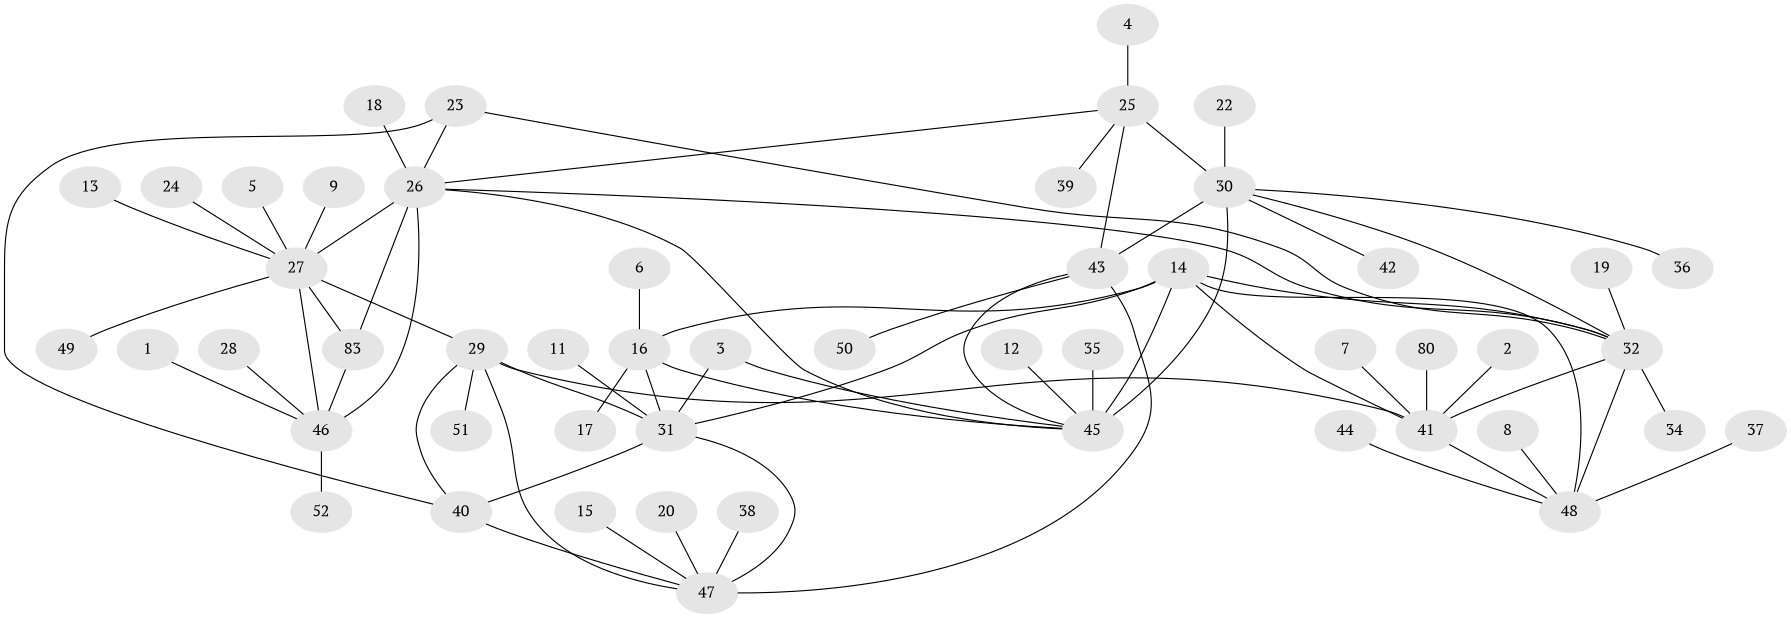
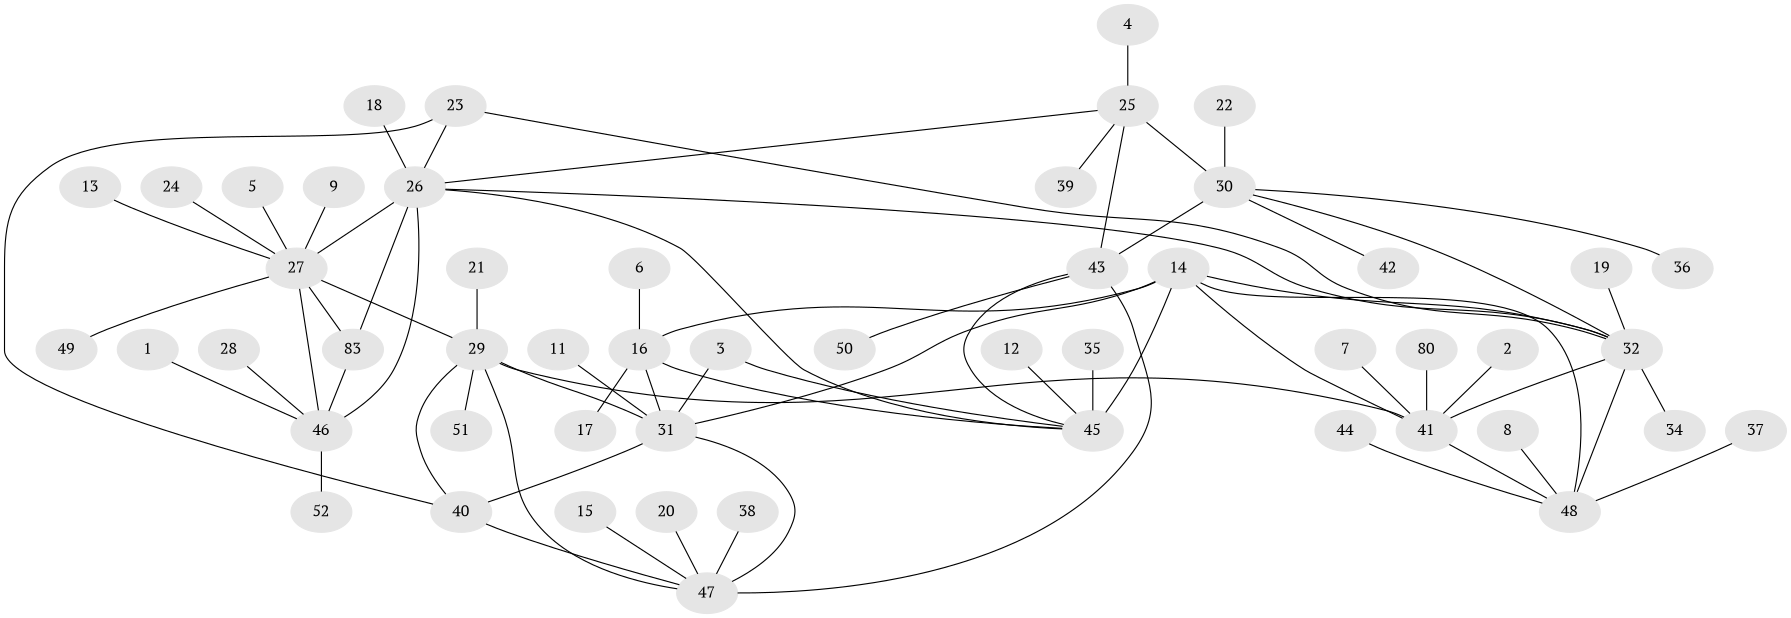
none -> (477, 268)
(1200, 326) -> none
